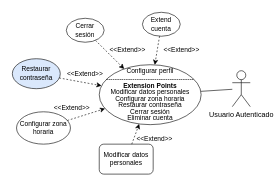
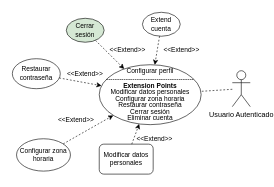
(85, 30) -> (85, 30)
(36, 74) -> (36, 74)
(216, 90) -> (216, 90)
(44, 128) -> (44, 155)
